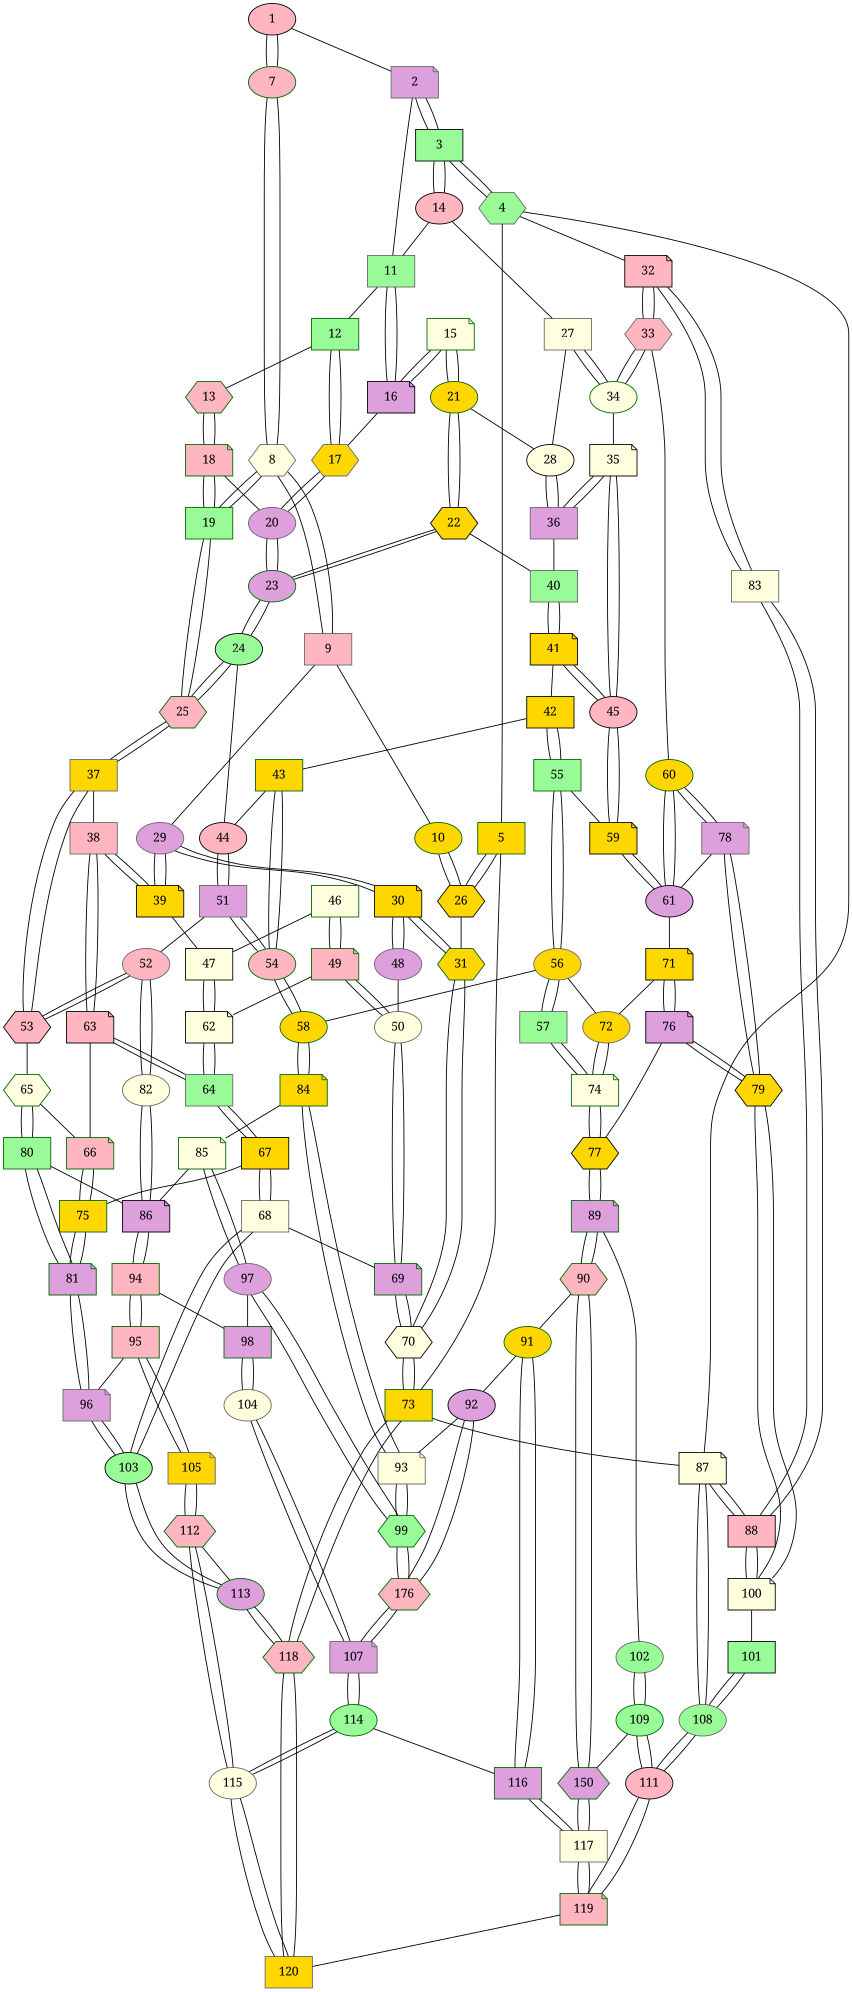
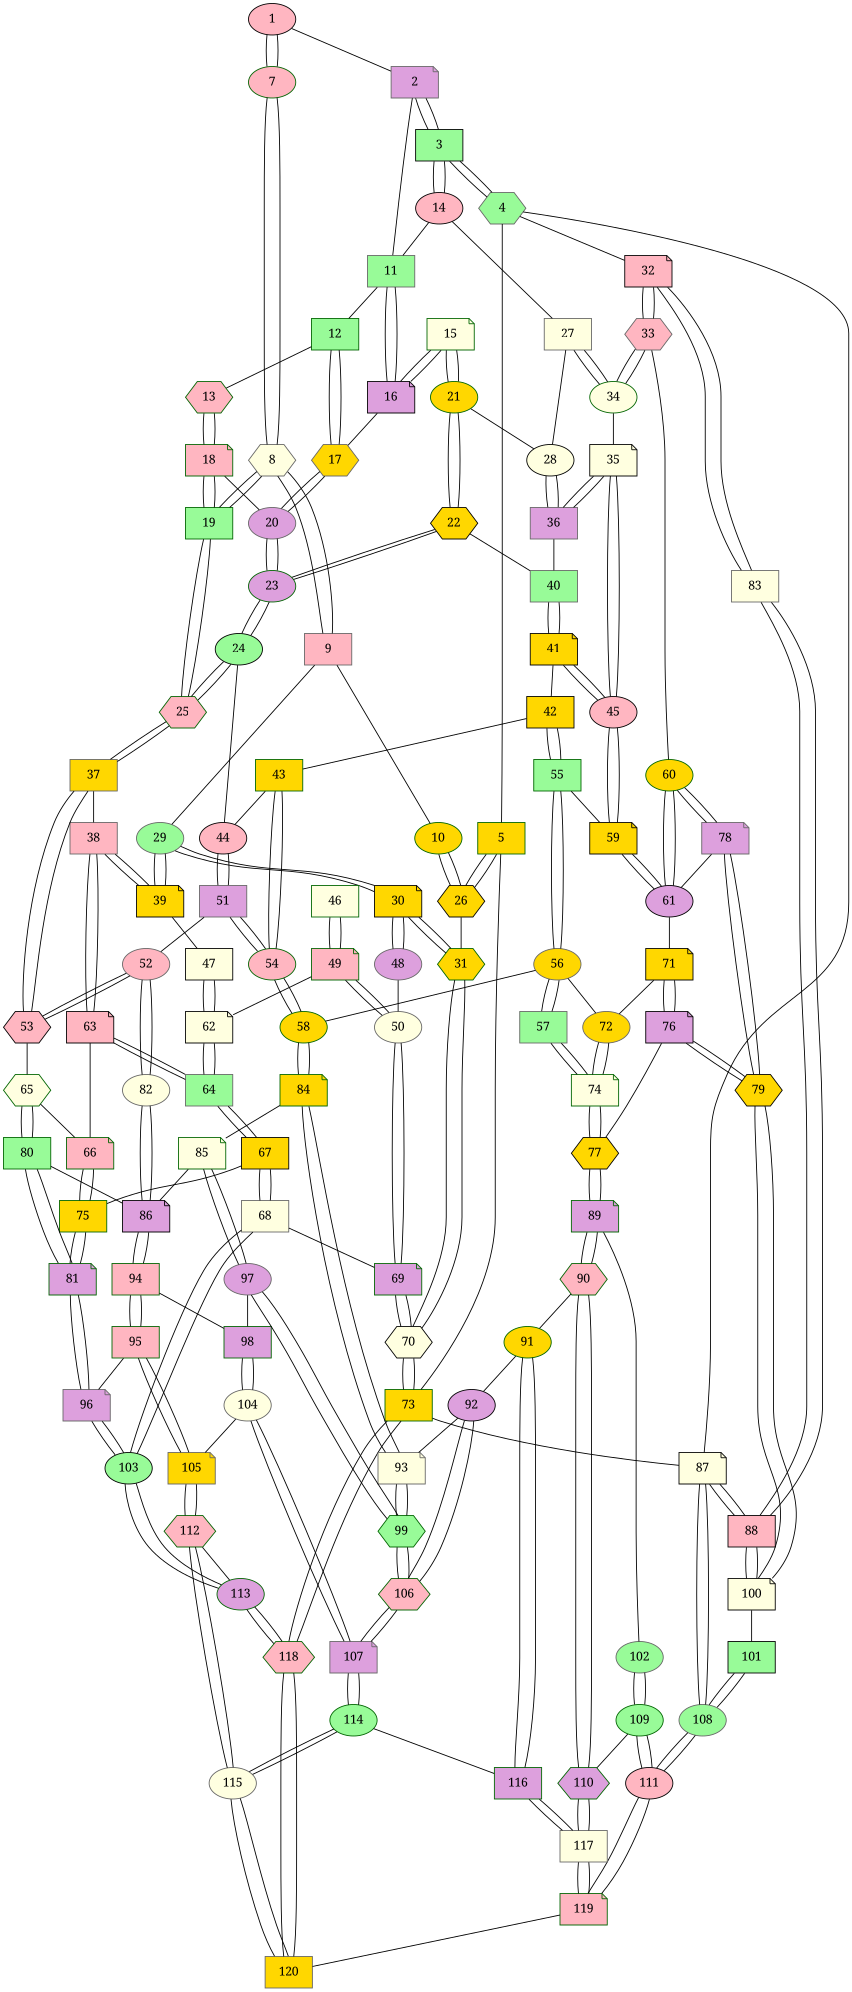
(160, 838) -> (160, 838)
(284, 927) -> none
none -> (221, 1436)
(404, 1594) -> (404, 1594)
(584, 1783) -> (584, 1783)
